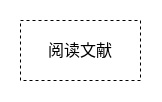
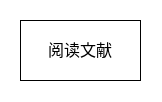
(81, 51) -> (81, 51)
